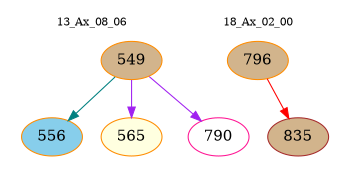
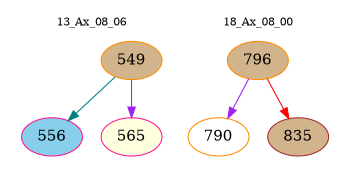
(258, 23) -> (258, 23)
(163, 89) -> (241, 94)
(52, 137) -> (52, 137)
(132, 137) -> (132, 137)
(219, 137) -> (219, 137)
